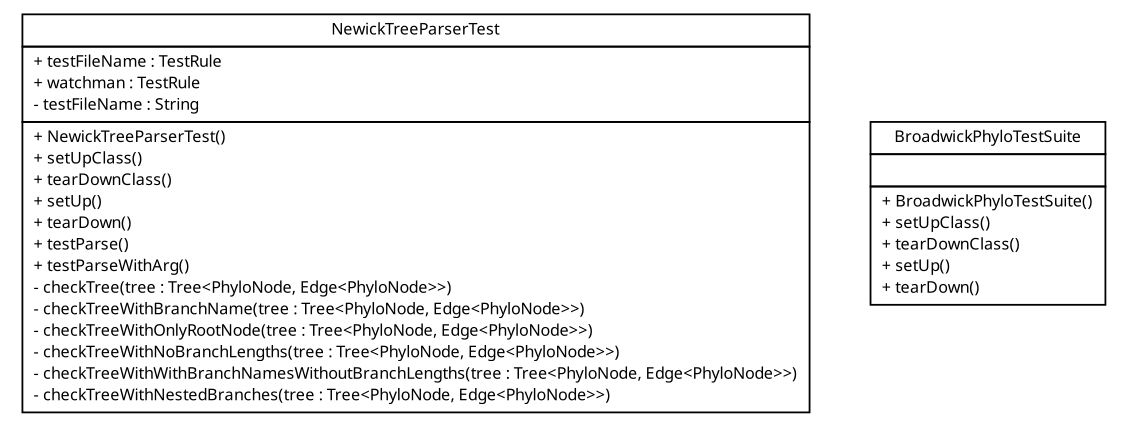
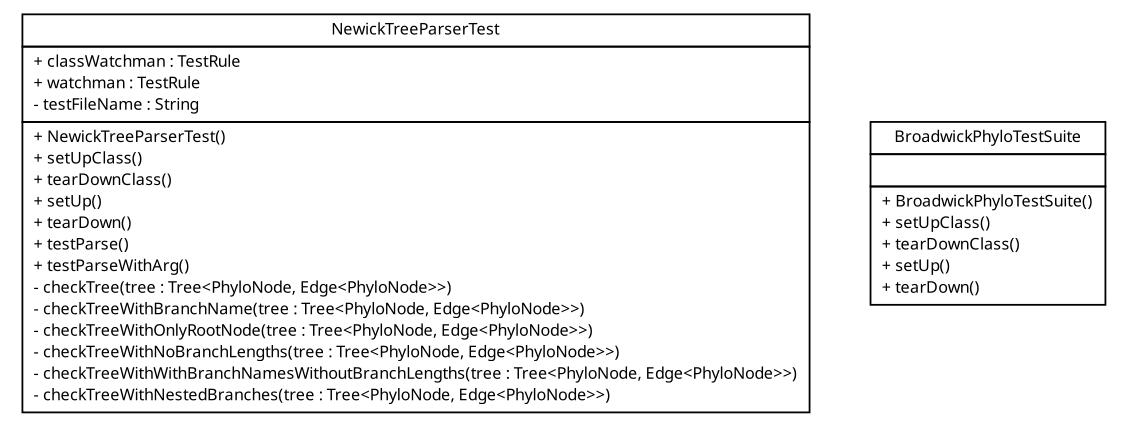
(128, 62) -> (138, 62)
